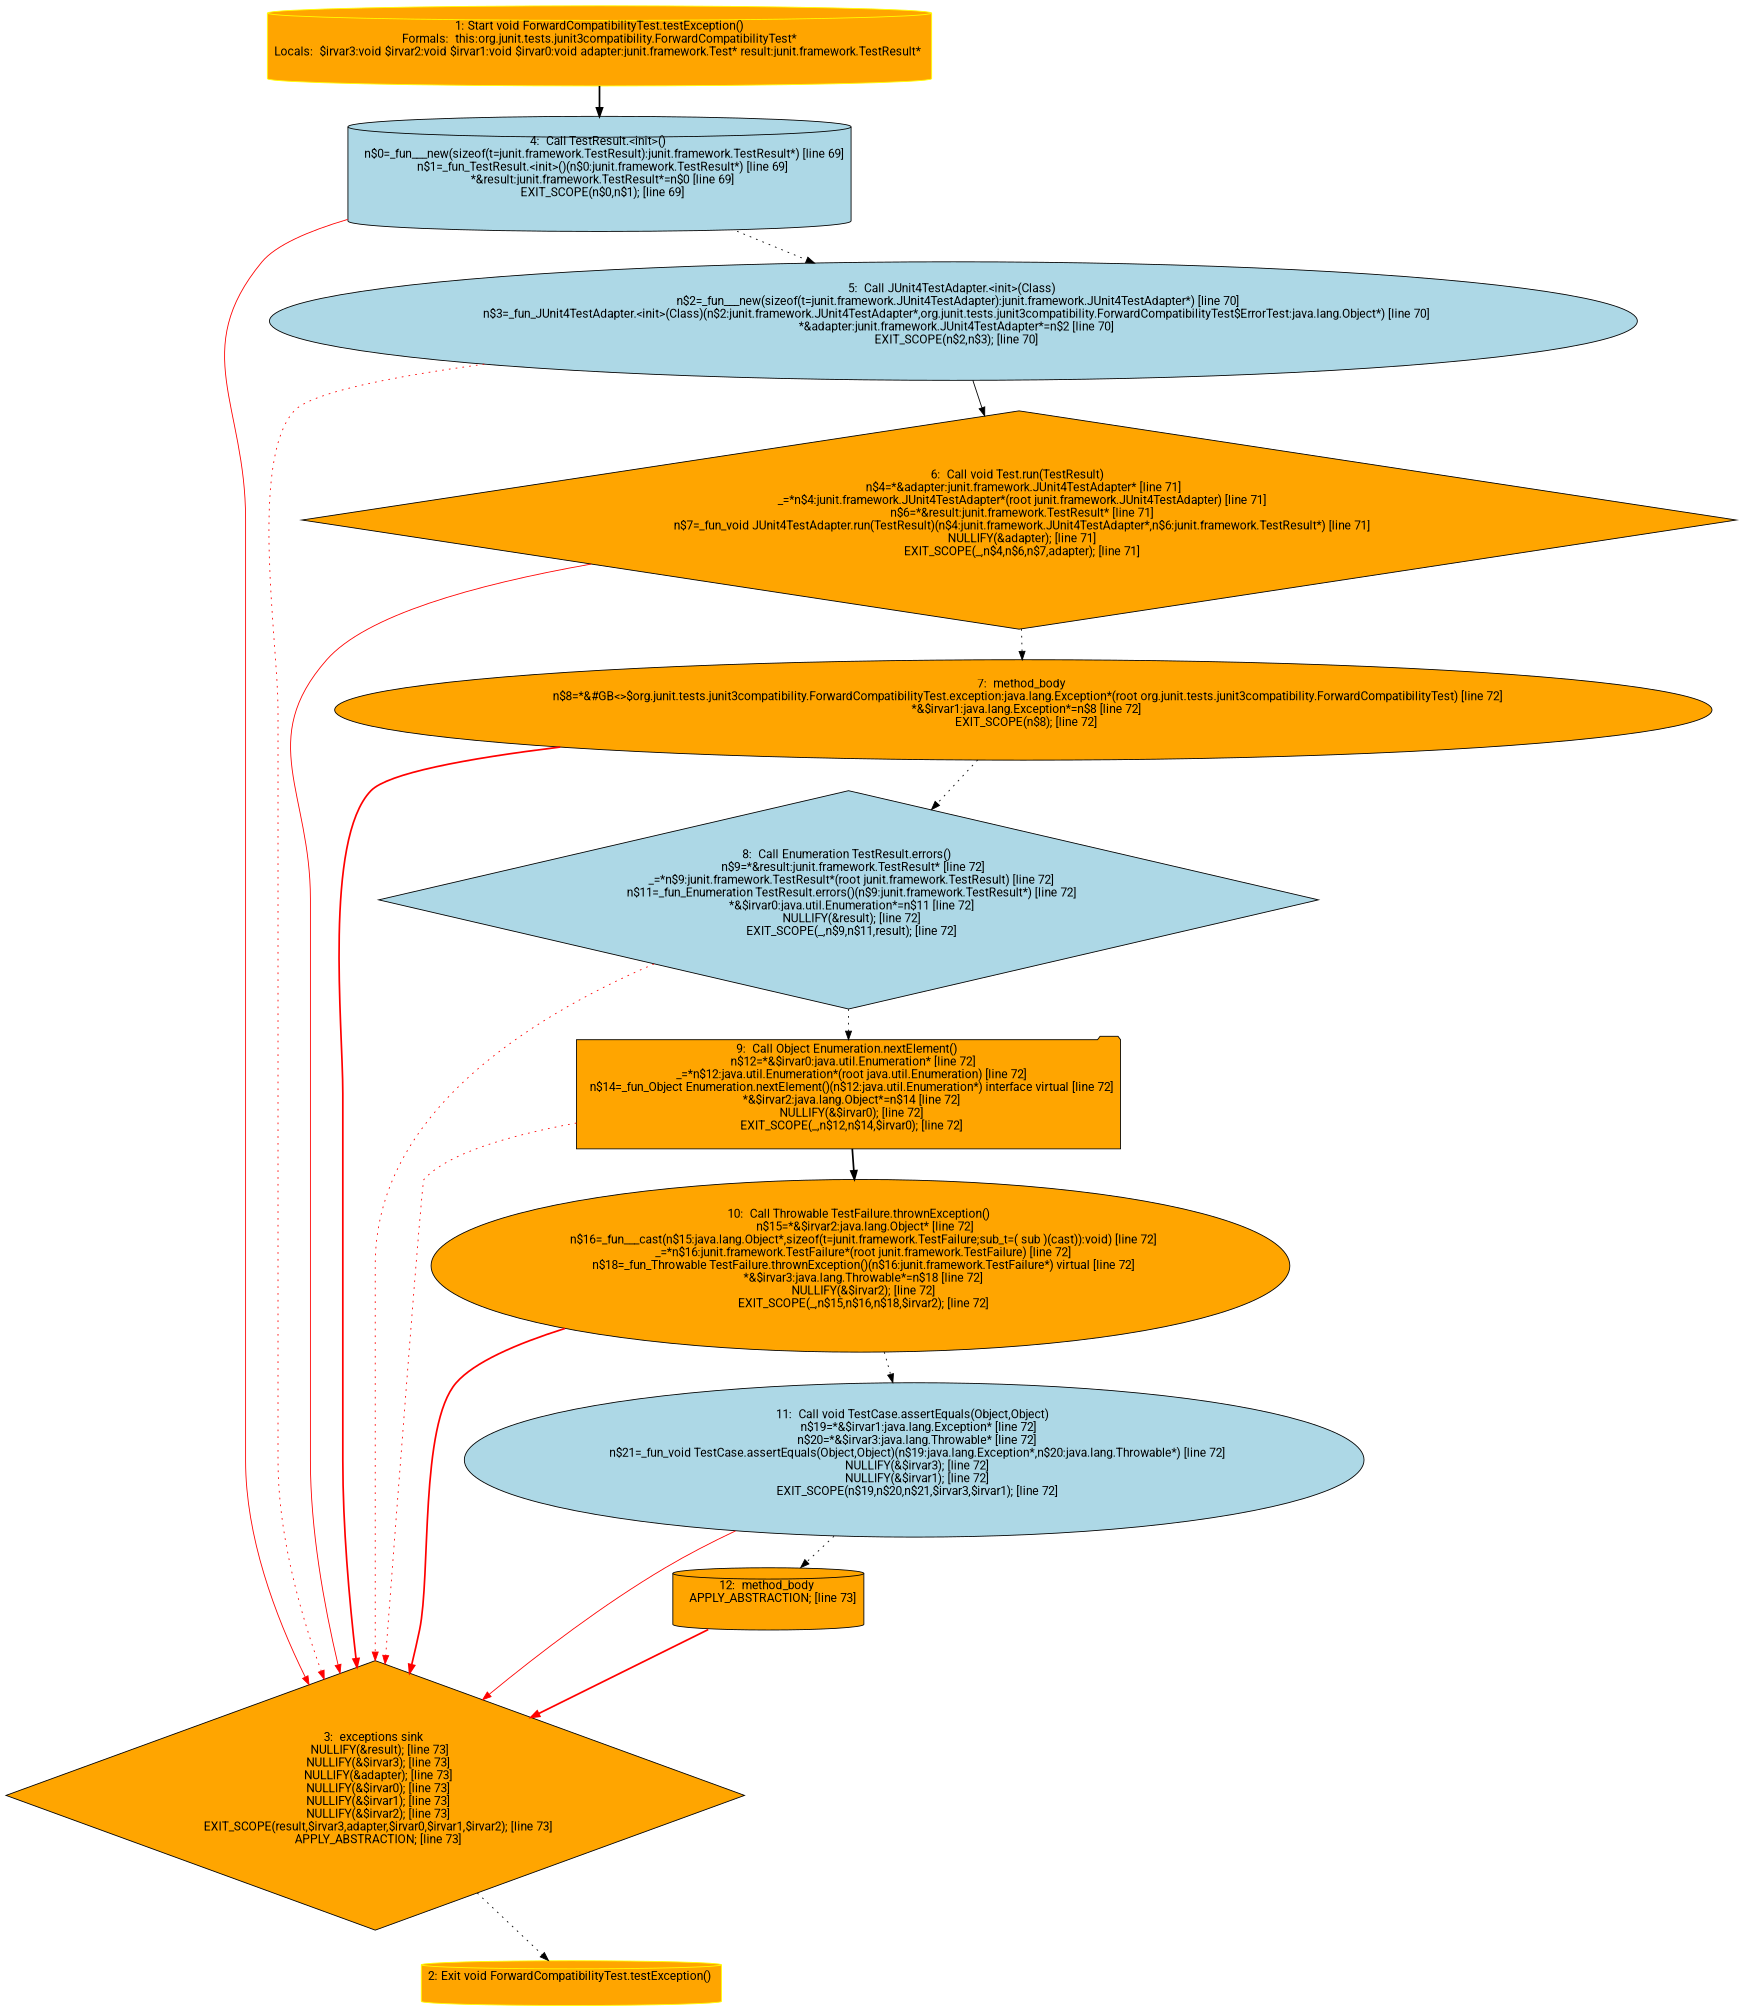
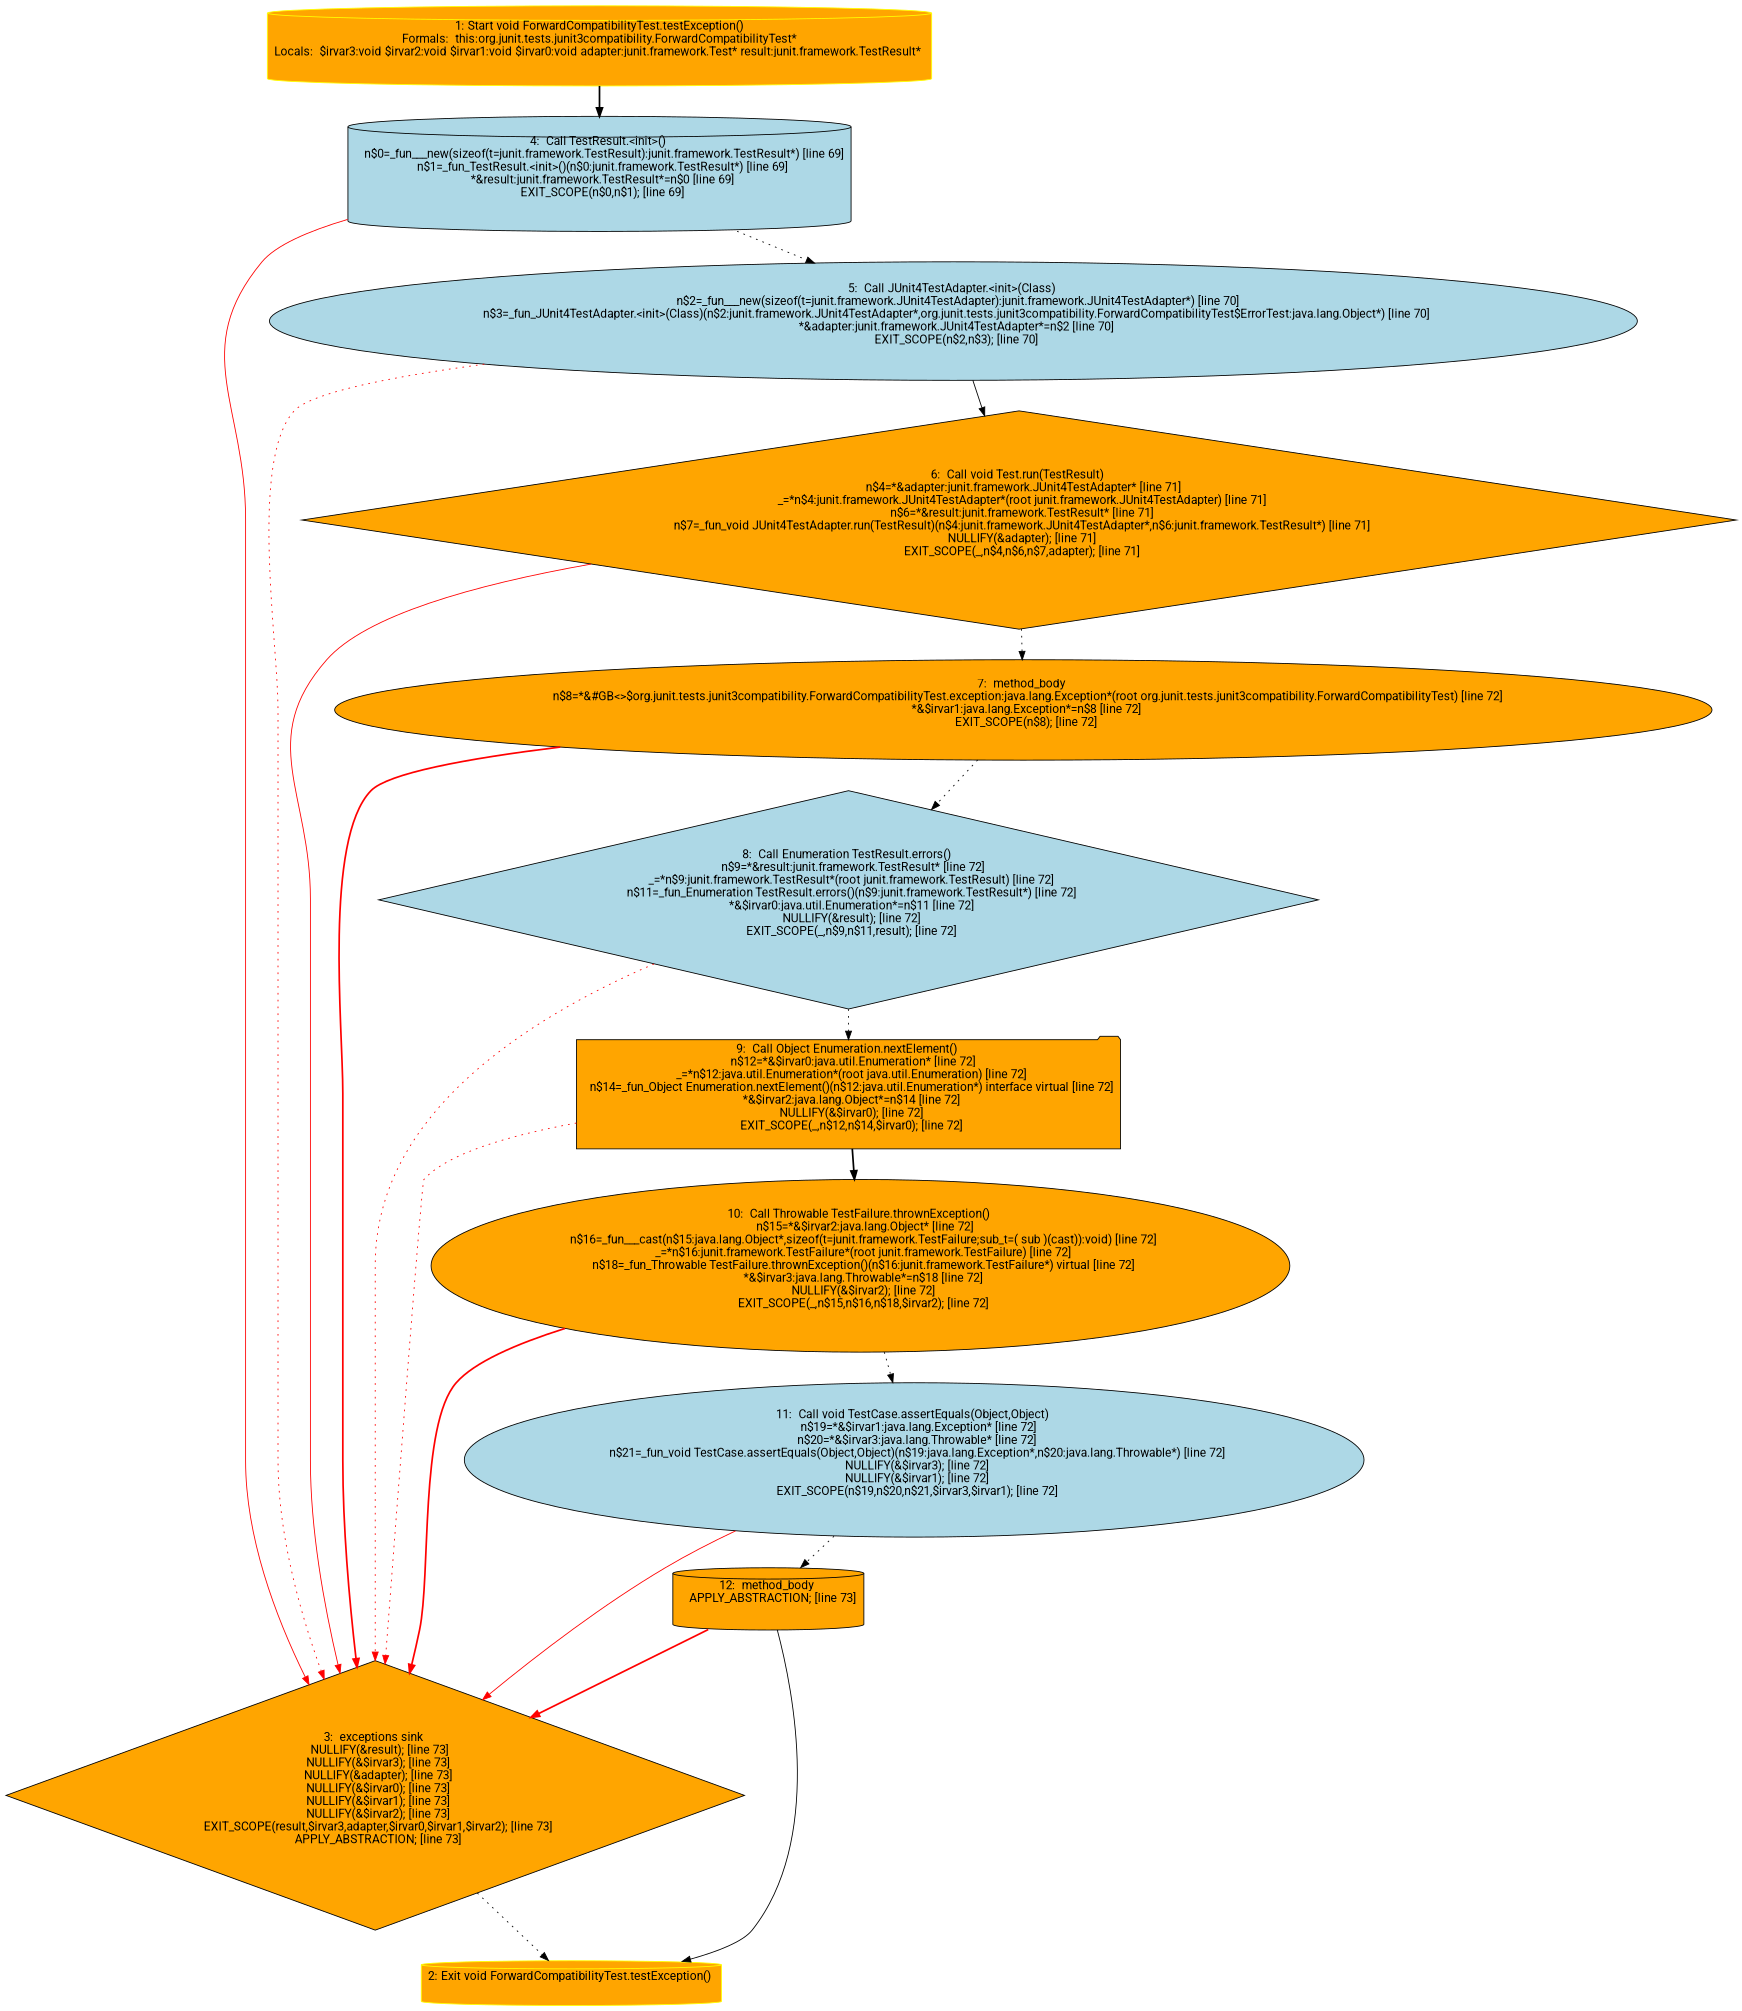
none -> (794, 1818)
